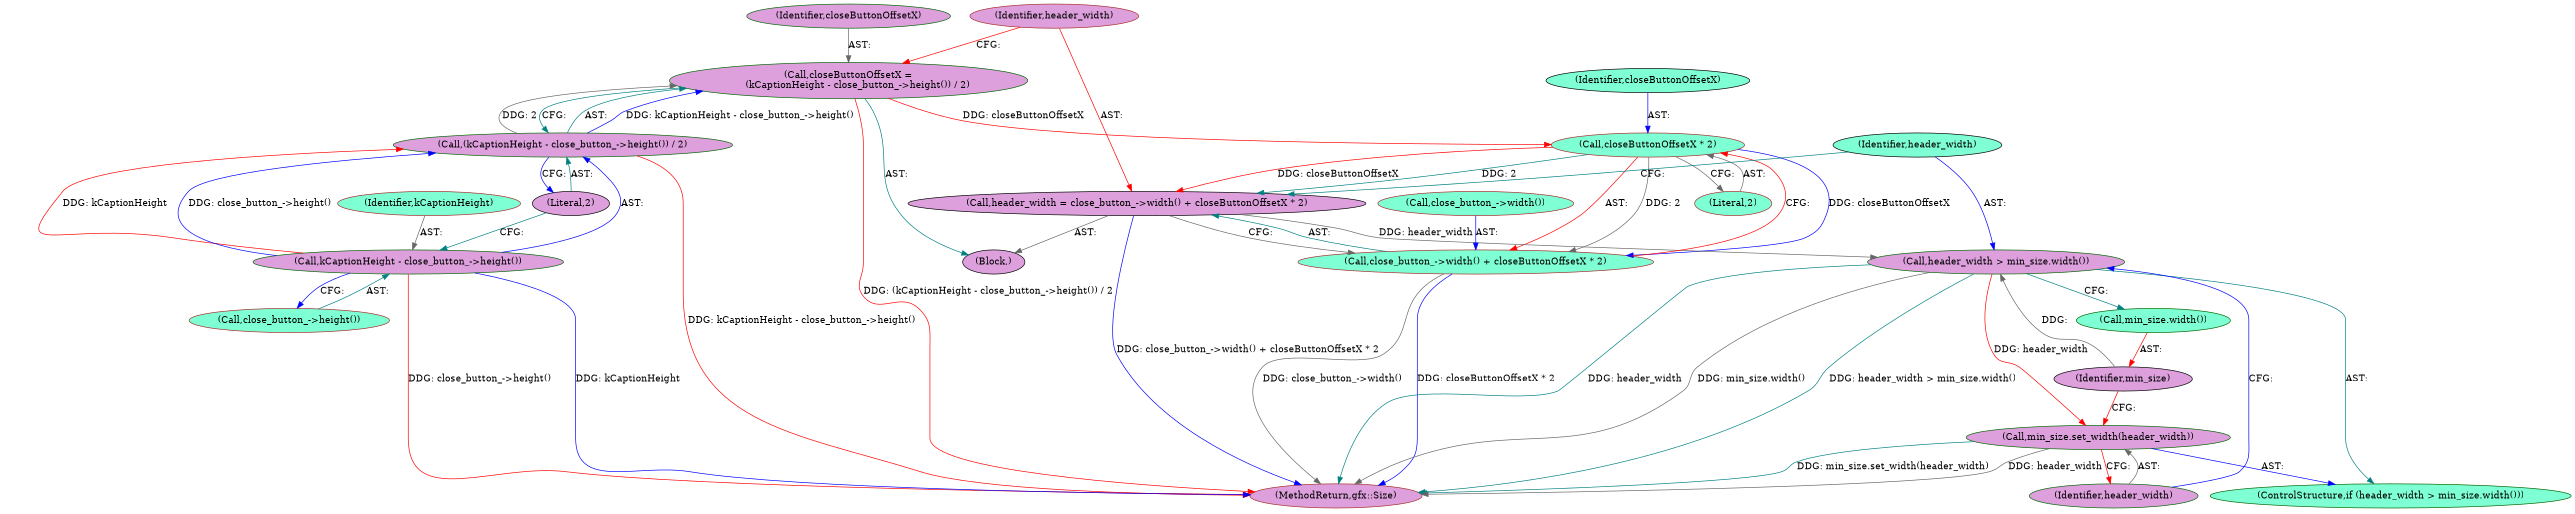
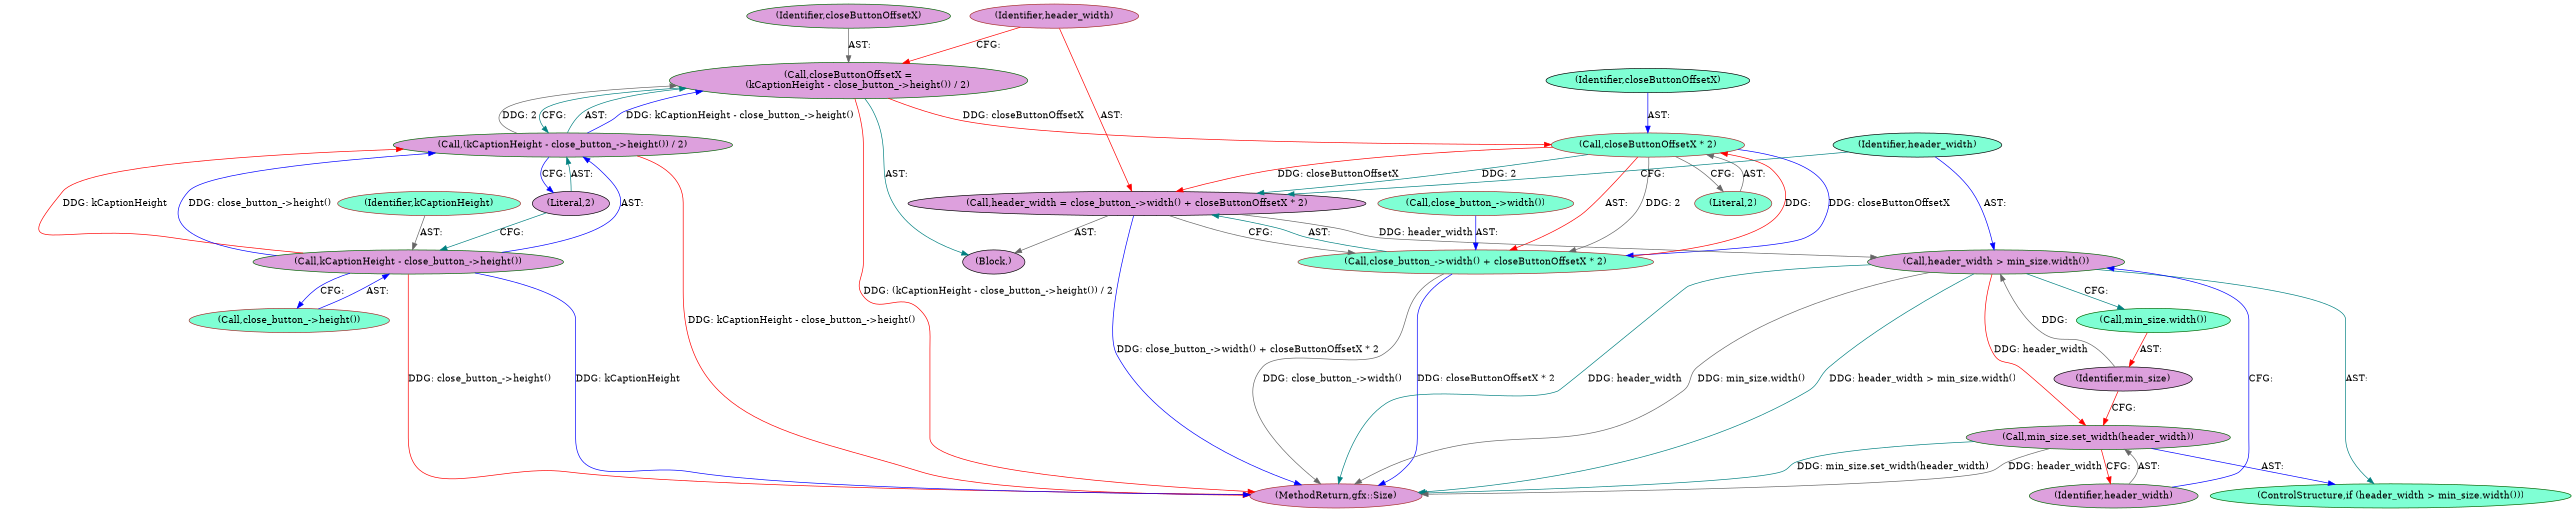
(1799, 204) -> (1799, 204)
(351, 294) -> (351, 294)
